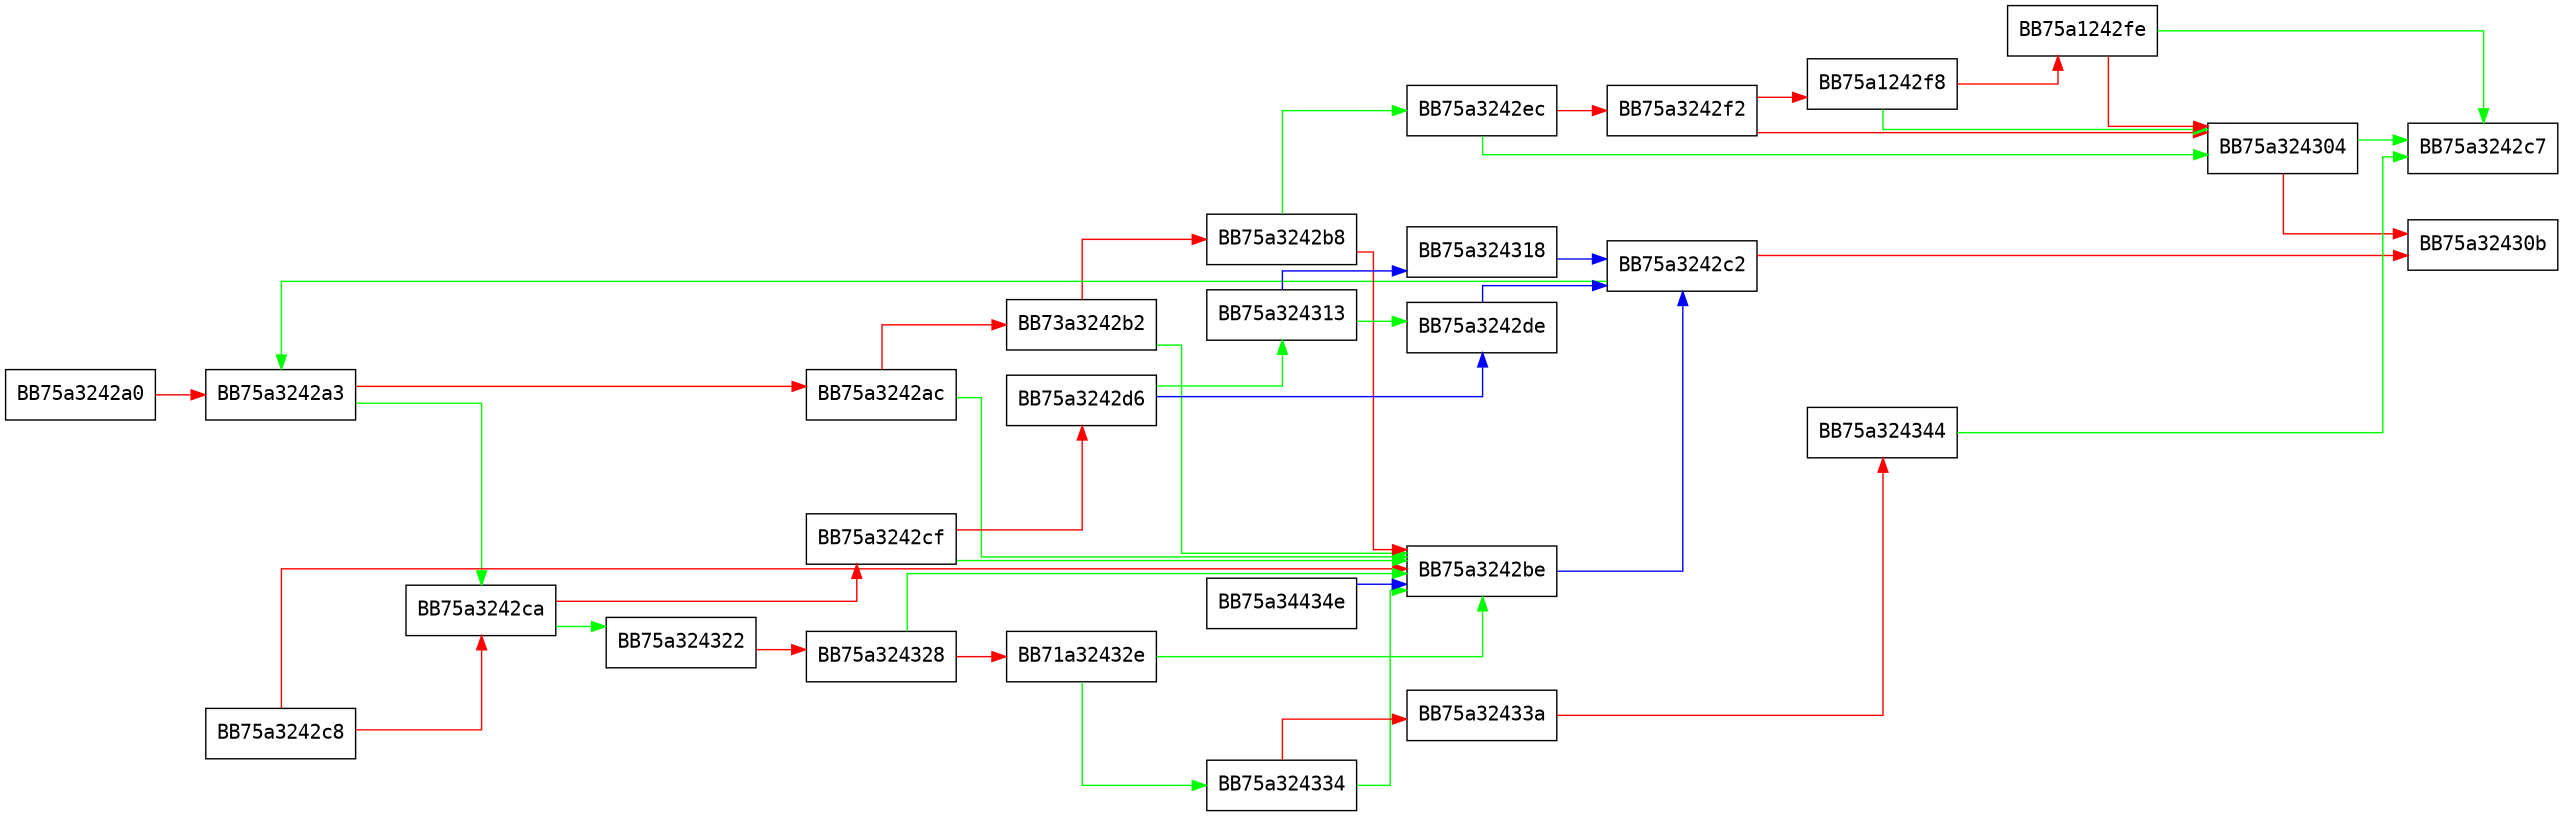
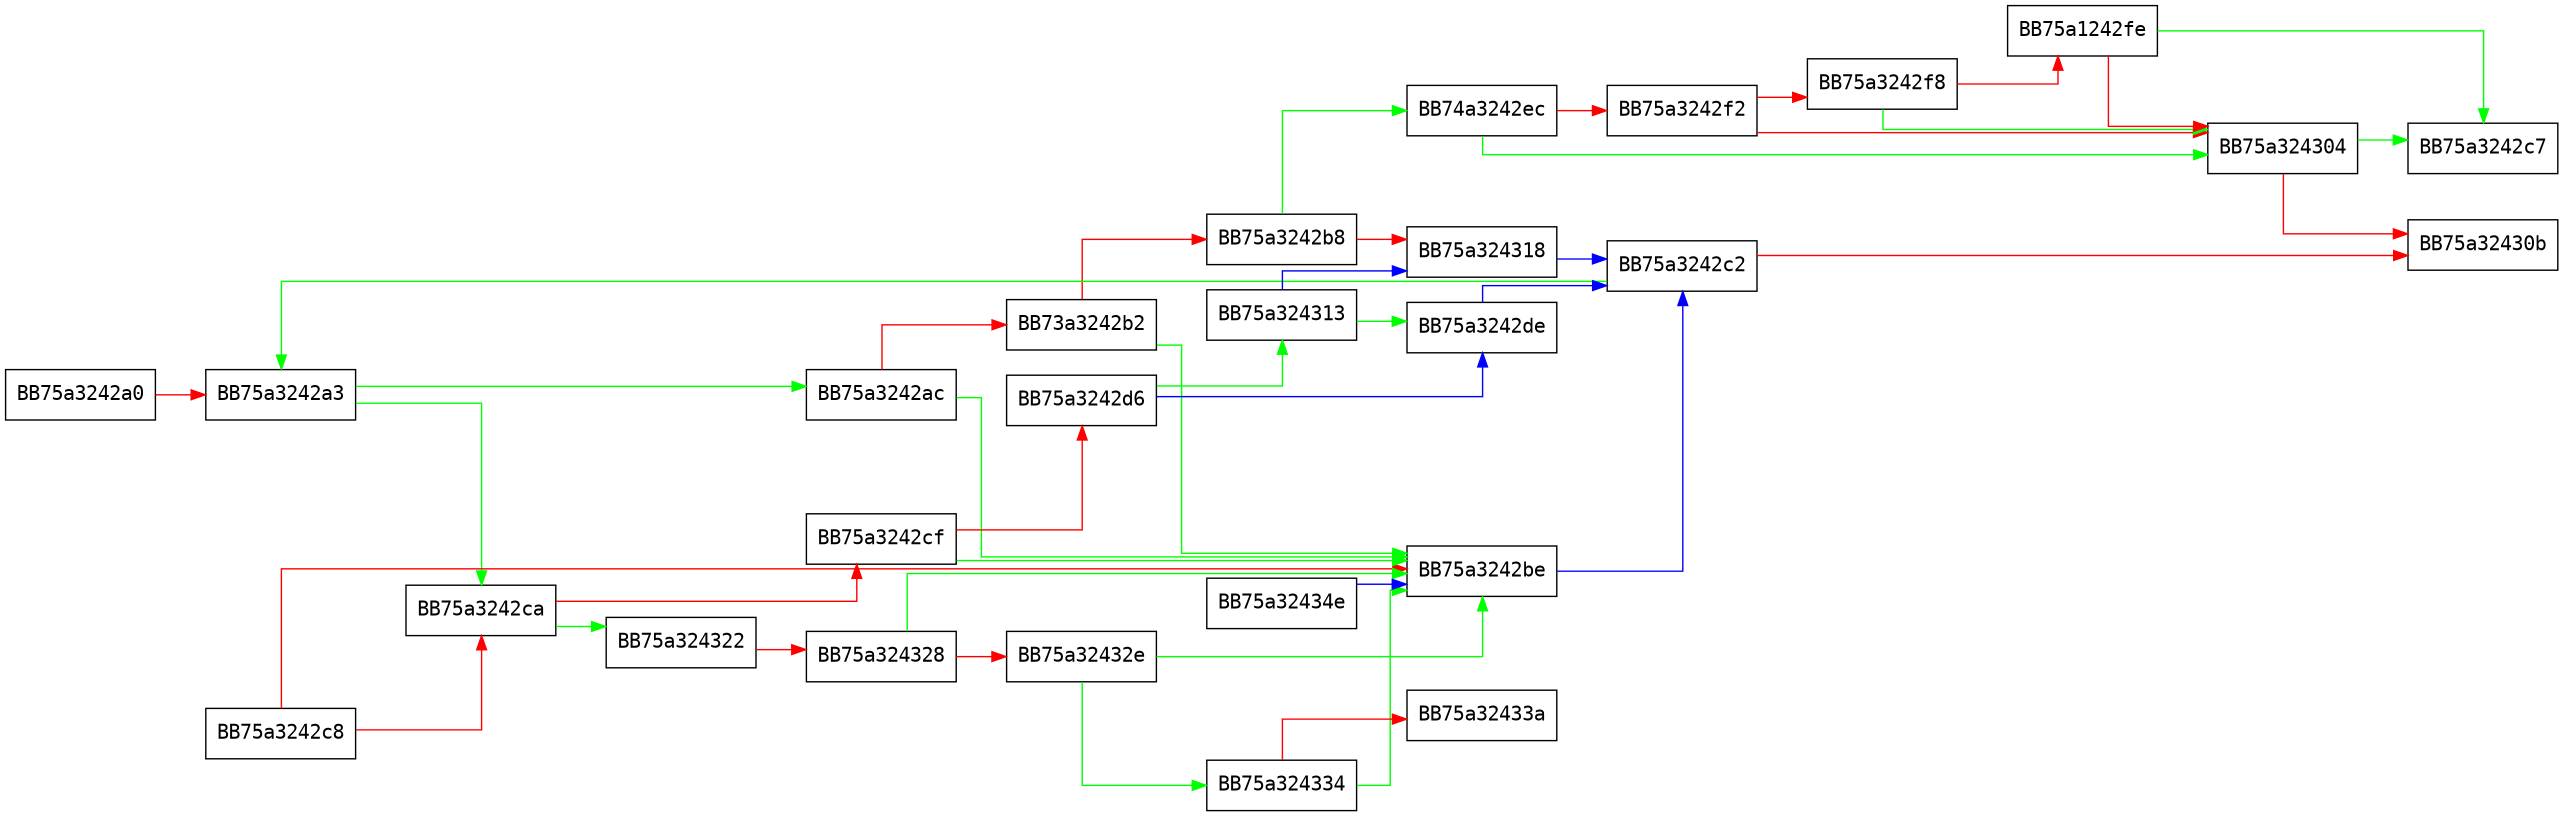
(1882, 84) -> (1882, 84)
(1482, 111) -> (1482, 111)
(574, 386) -> (574, 386)
(1373, 411) -> (1375, 239)
(1882, 433) -> none
(1282, 603) -> (1282, 603)
(1082, 657) -> (1082, 657)
